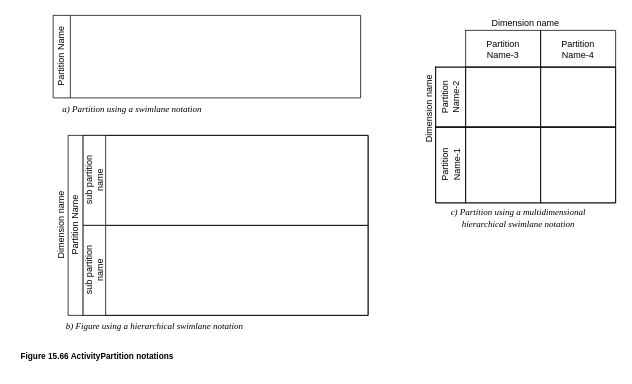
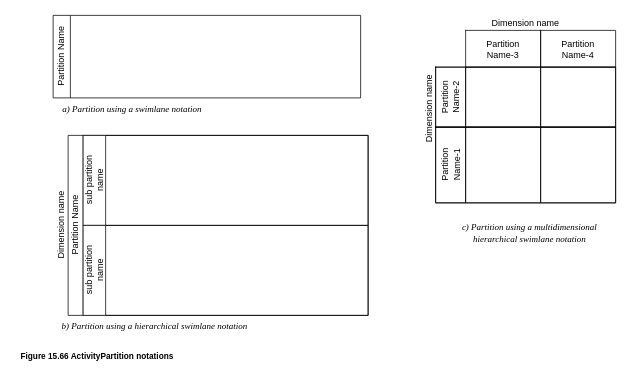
(518, 218) -> (529, 233)
(155, 327) -> (155, 327)
